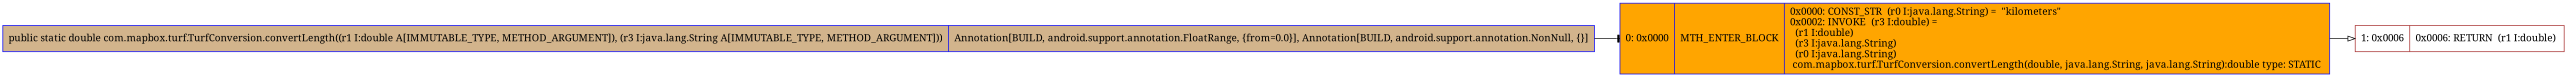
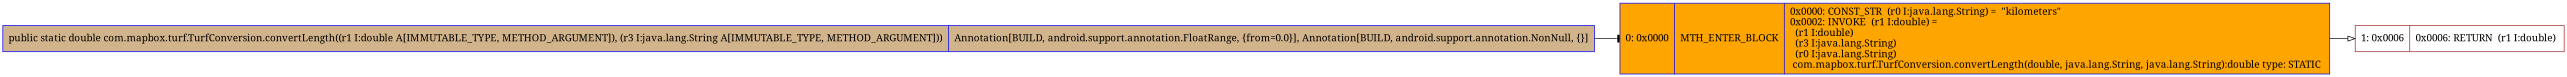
(1865, 22) -> (1865, 22)
